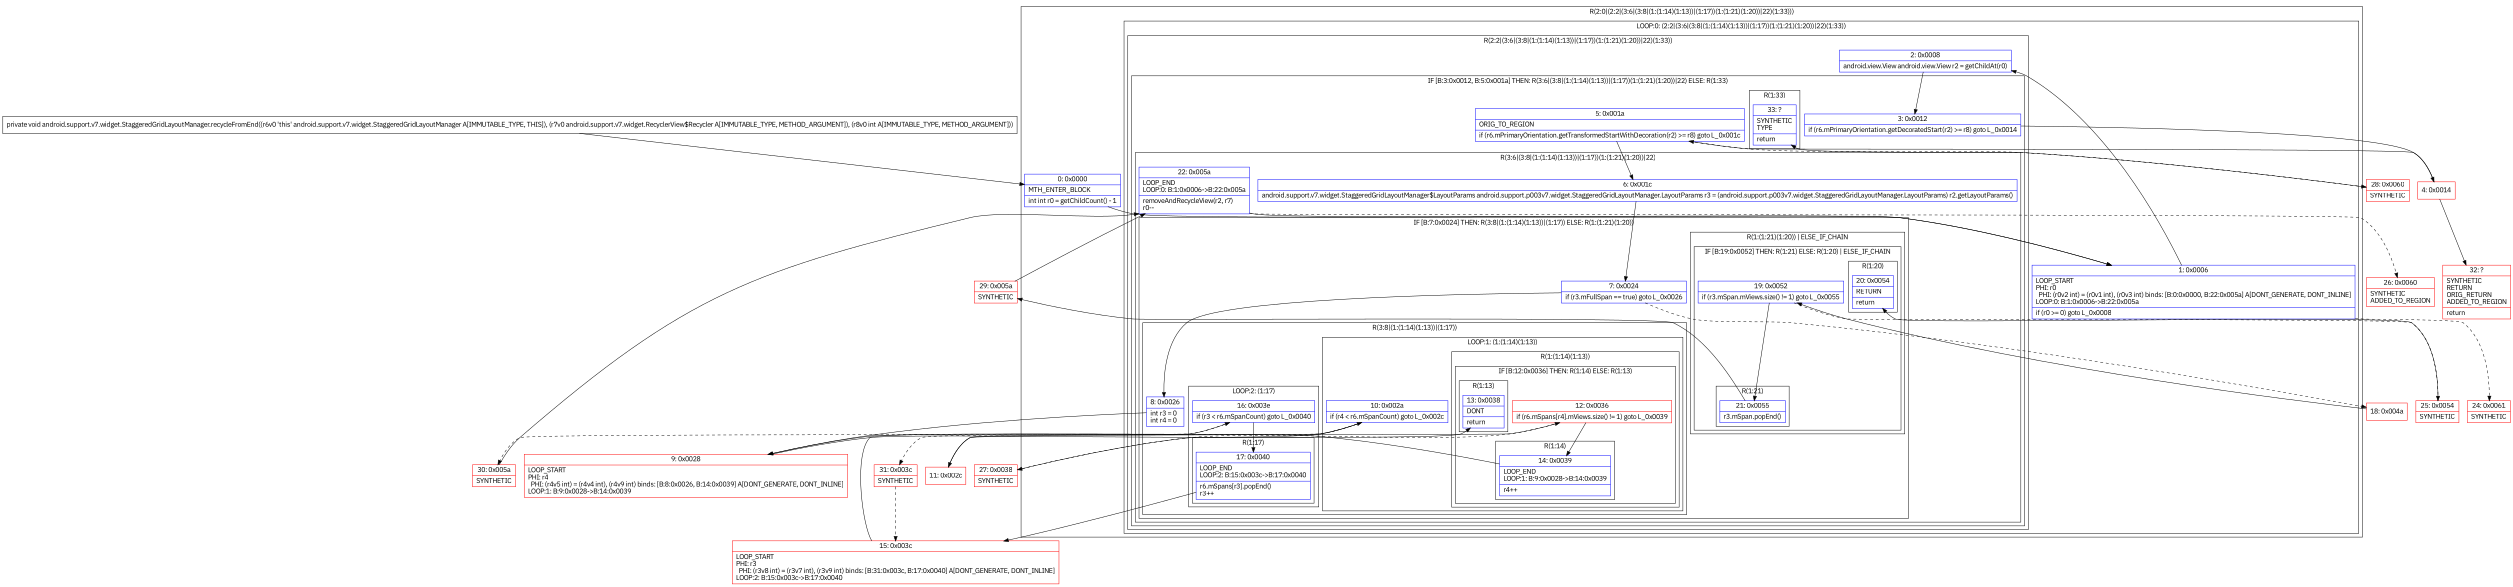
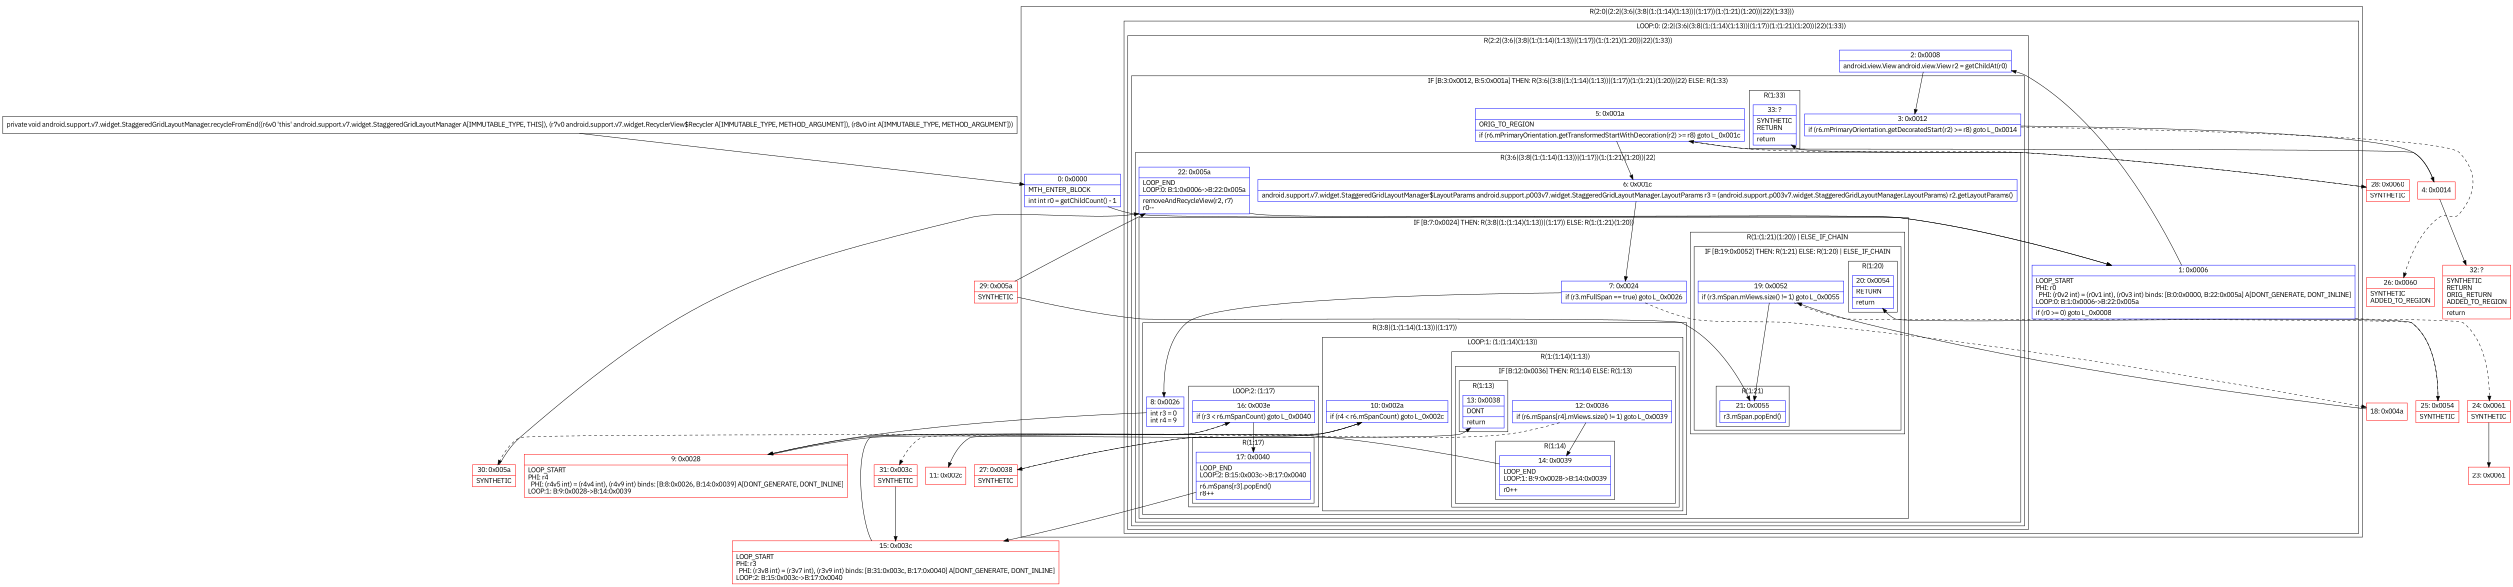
(1765, 128) -> (1770, 128)
(1927, 215) -> (2379, 140)
(1401, 319) -> (1399, 319)
(1592, 412) -> (1592, 412)
(1164, 421) -> (1164, 421)
(1244, 435) -> none
none -> (2489, 476)
(1511, 490) -> (1511, 490)
(1207, 494) -> (1207, 494)
(896, 511) -> (896, 511)
